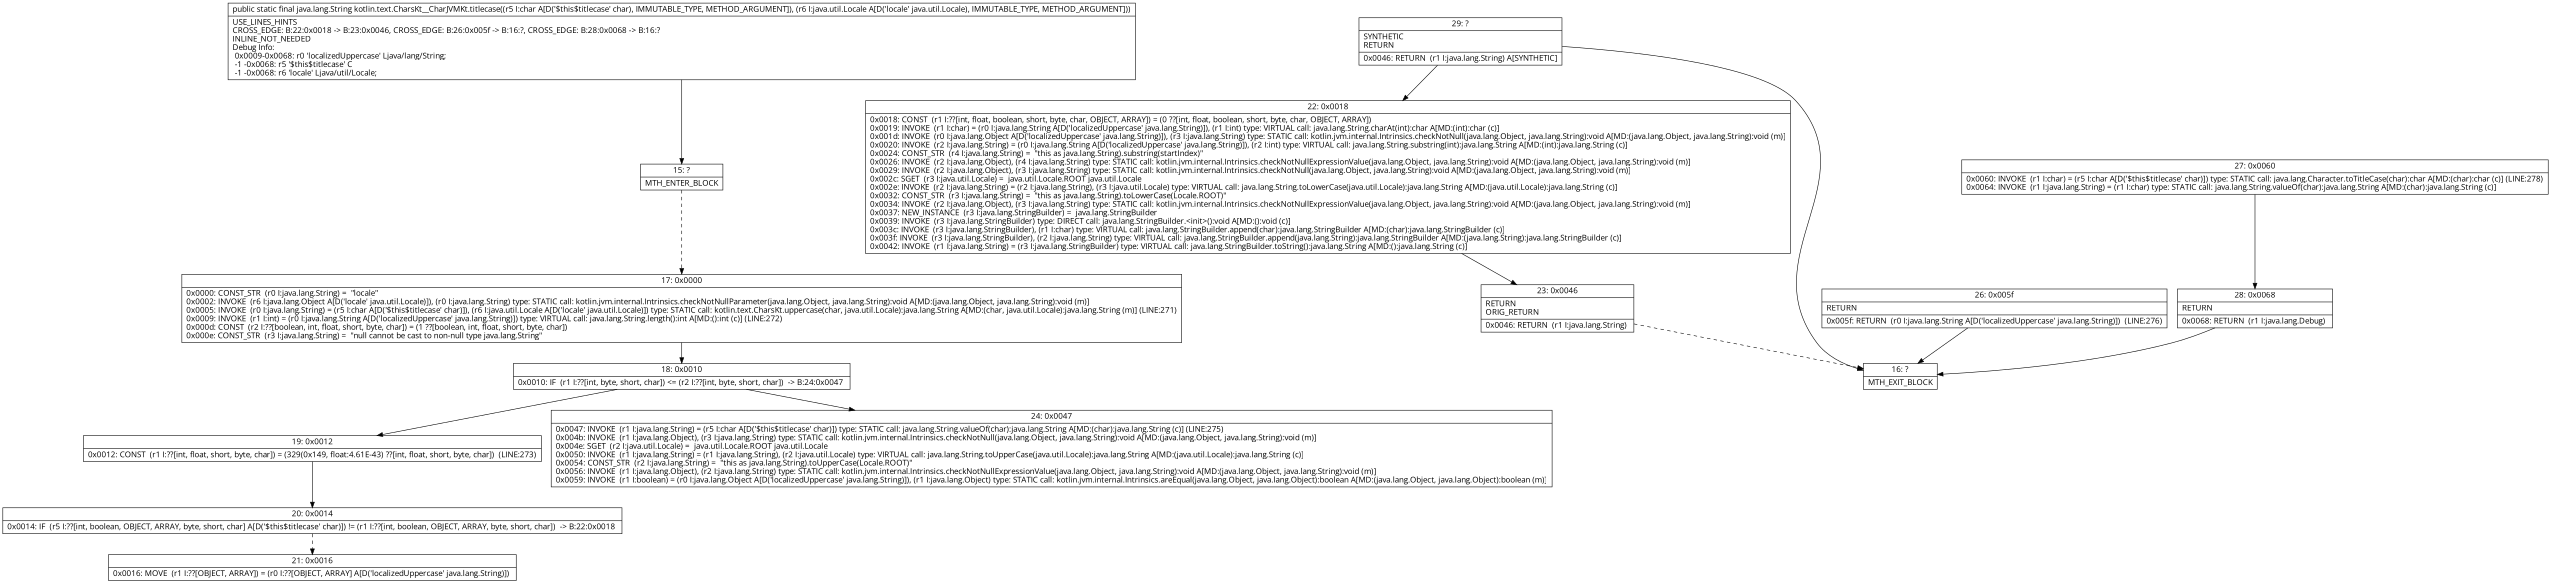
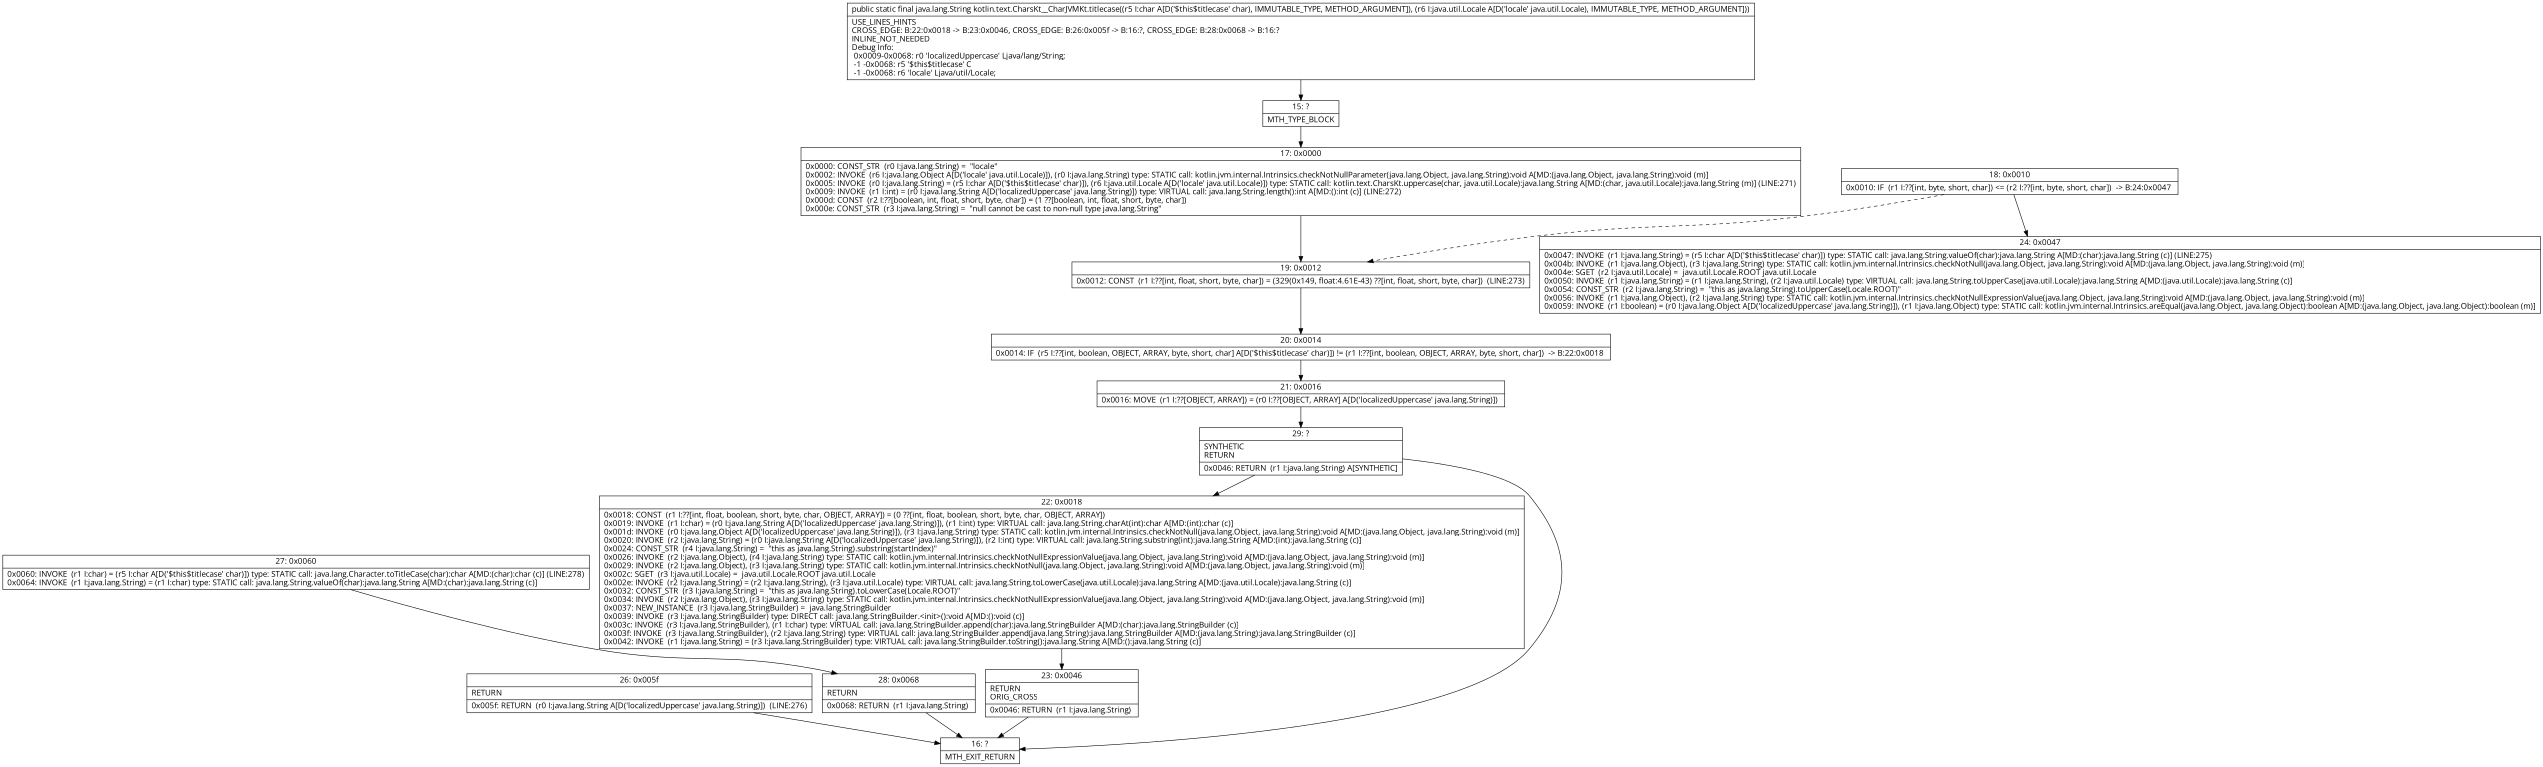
(682, 183) -> (1301, 120)
(682, 229) -> (1301, 134)
(1512, 312) -> (1014, 697)
(2255, 321) -> (899, 706)
(1746, 346) -> (1015, 726)
(682, 350) -> (1301, 236)
(1900, 383) -> (980, 757)
(500, 412) -> (1659, 227)
none -> (1301, 414)
(312, 541) -> (1301, 368)
